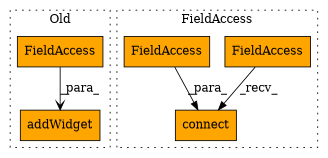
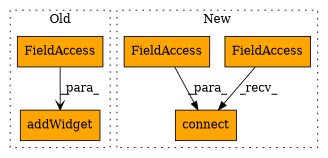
(217, 20) -> (217, 20)
